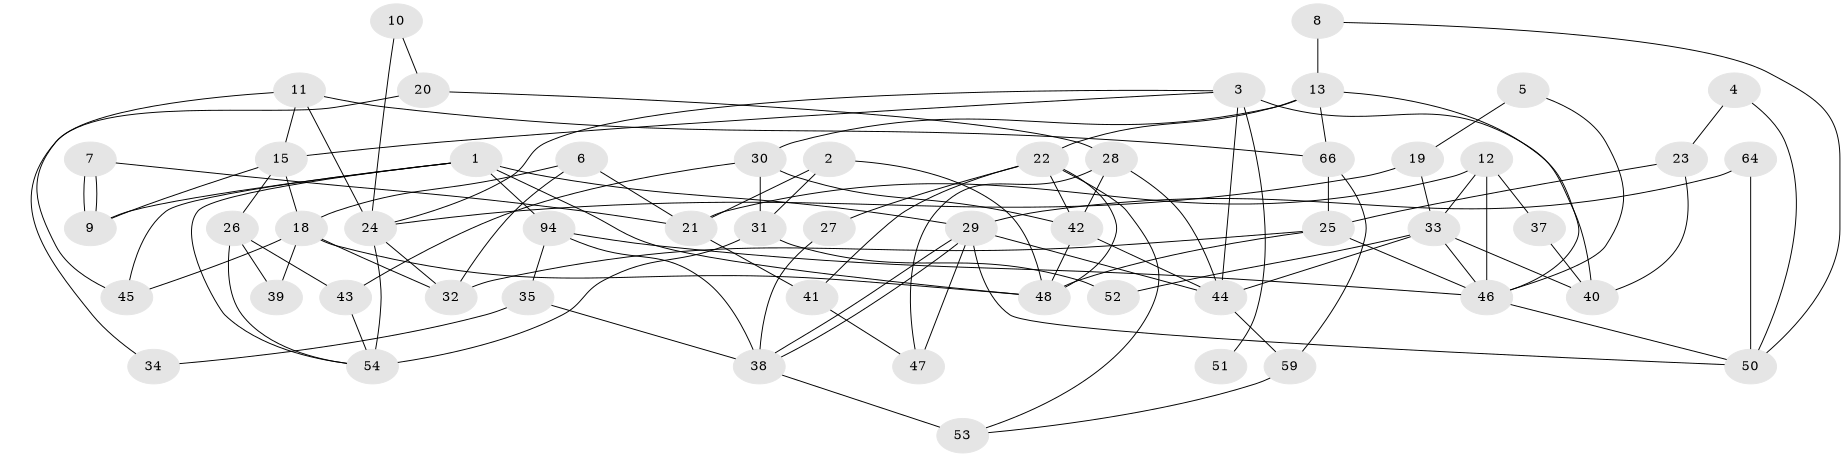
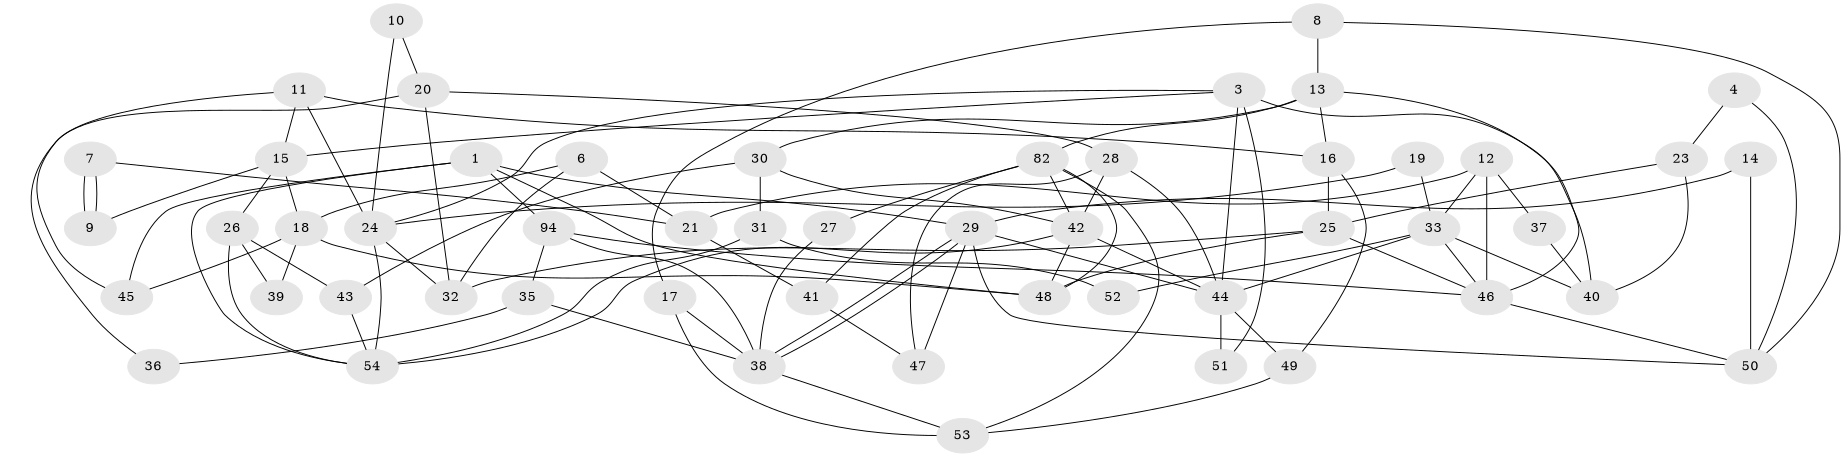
(1523, 90) -> none
(829, 159) -> none
(1042, 159) -> (1042, 159)
(1328, 159) -> (1328, 159)
(1751, 159) -> (1751, 159)
(280, 185) -> none
(370, 261) -> (438, 203)
none -> (665, 269)
none -> (670, 298)
none -> (1221, 332)
(154, 367) -> (154, 367)
(1290, 367) -> (1290, 367)
